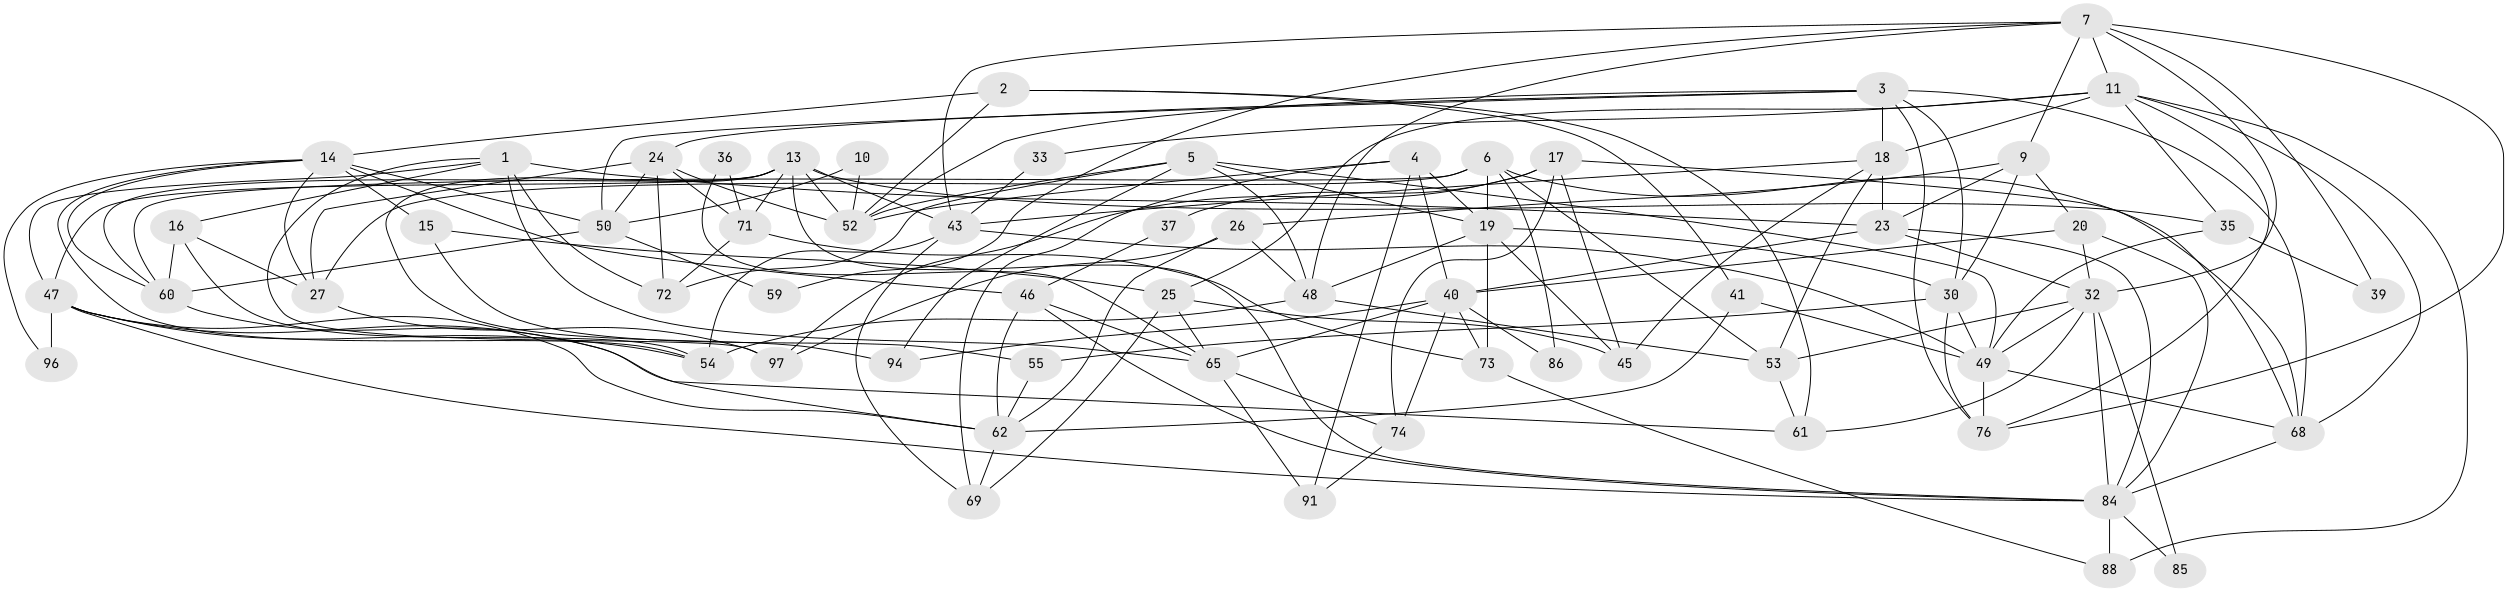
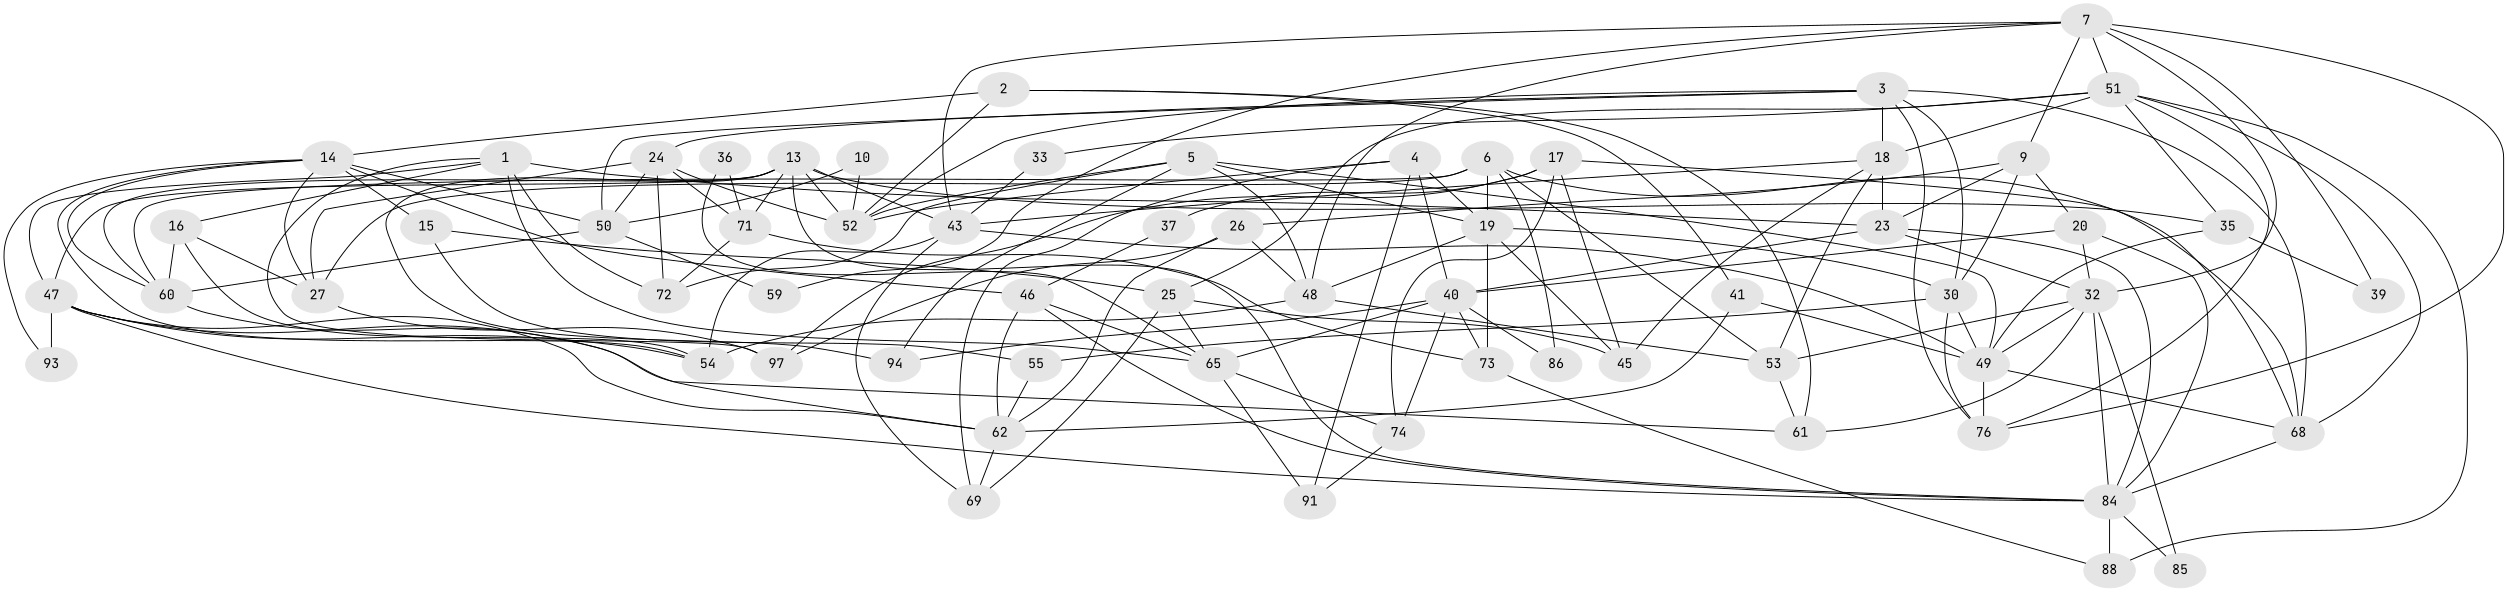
(2113, 90) -> (2113, 90)
(51, 364) -> (51, 364)
